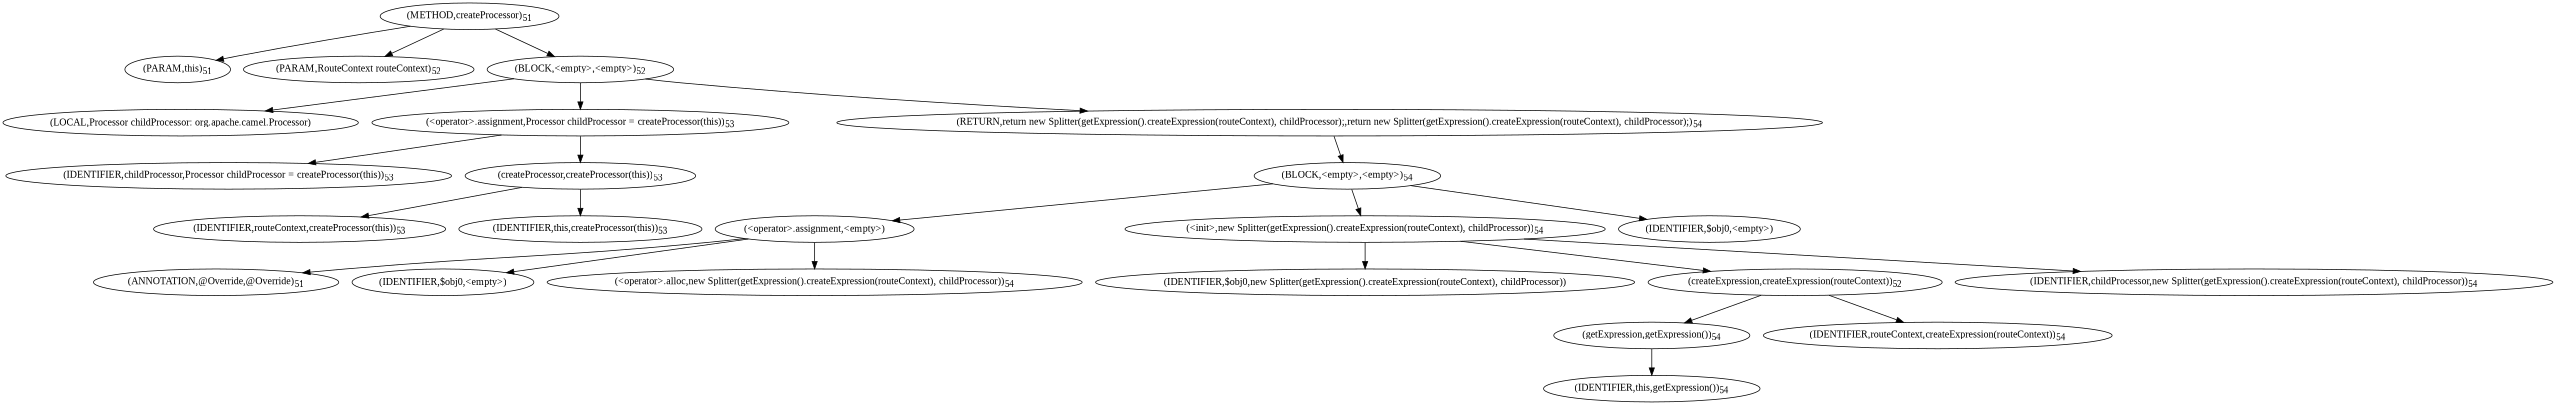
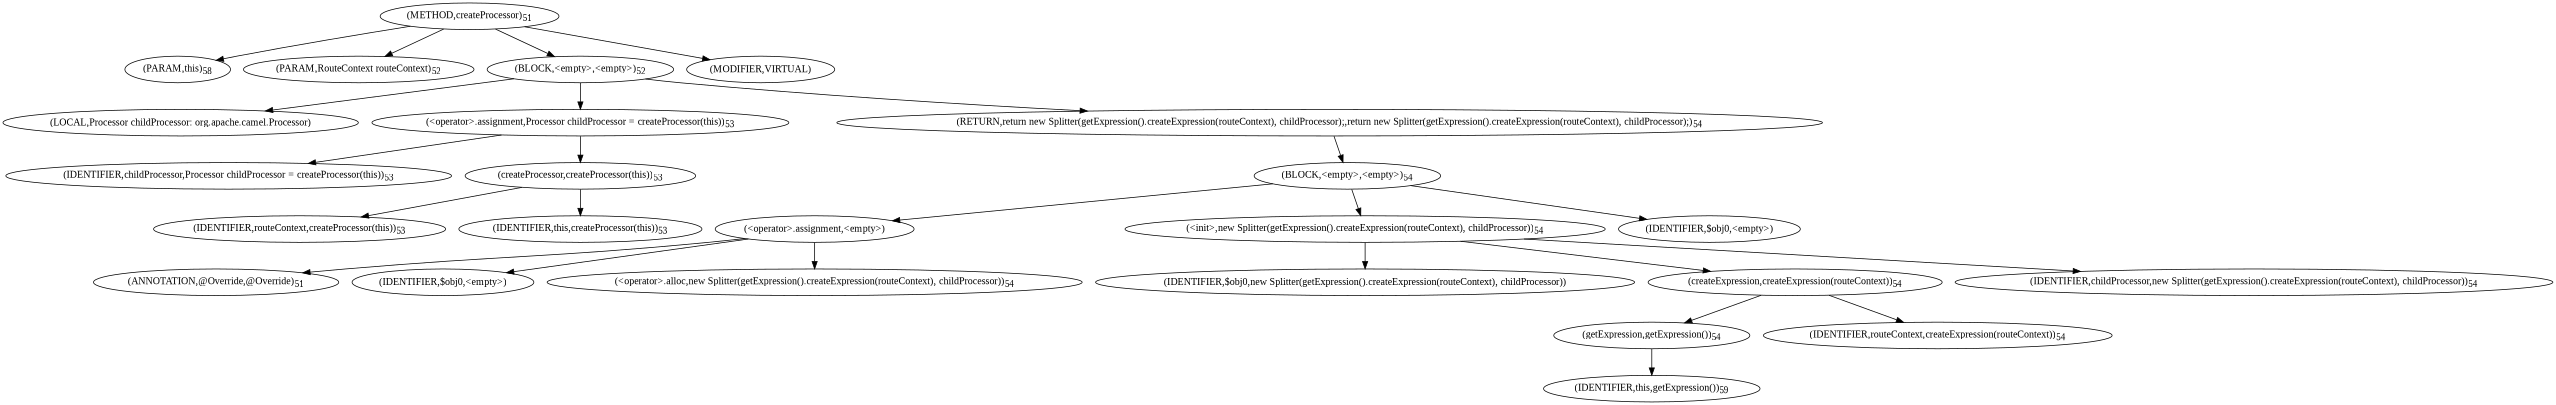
(208, 68) -> (208, 68)
none -> (761, 69)
(1897, 281) -> (1897, 281)
(1724, 388) -> (1724, 388)
